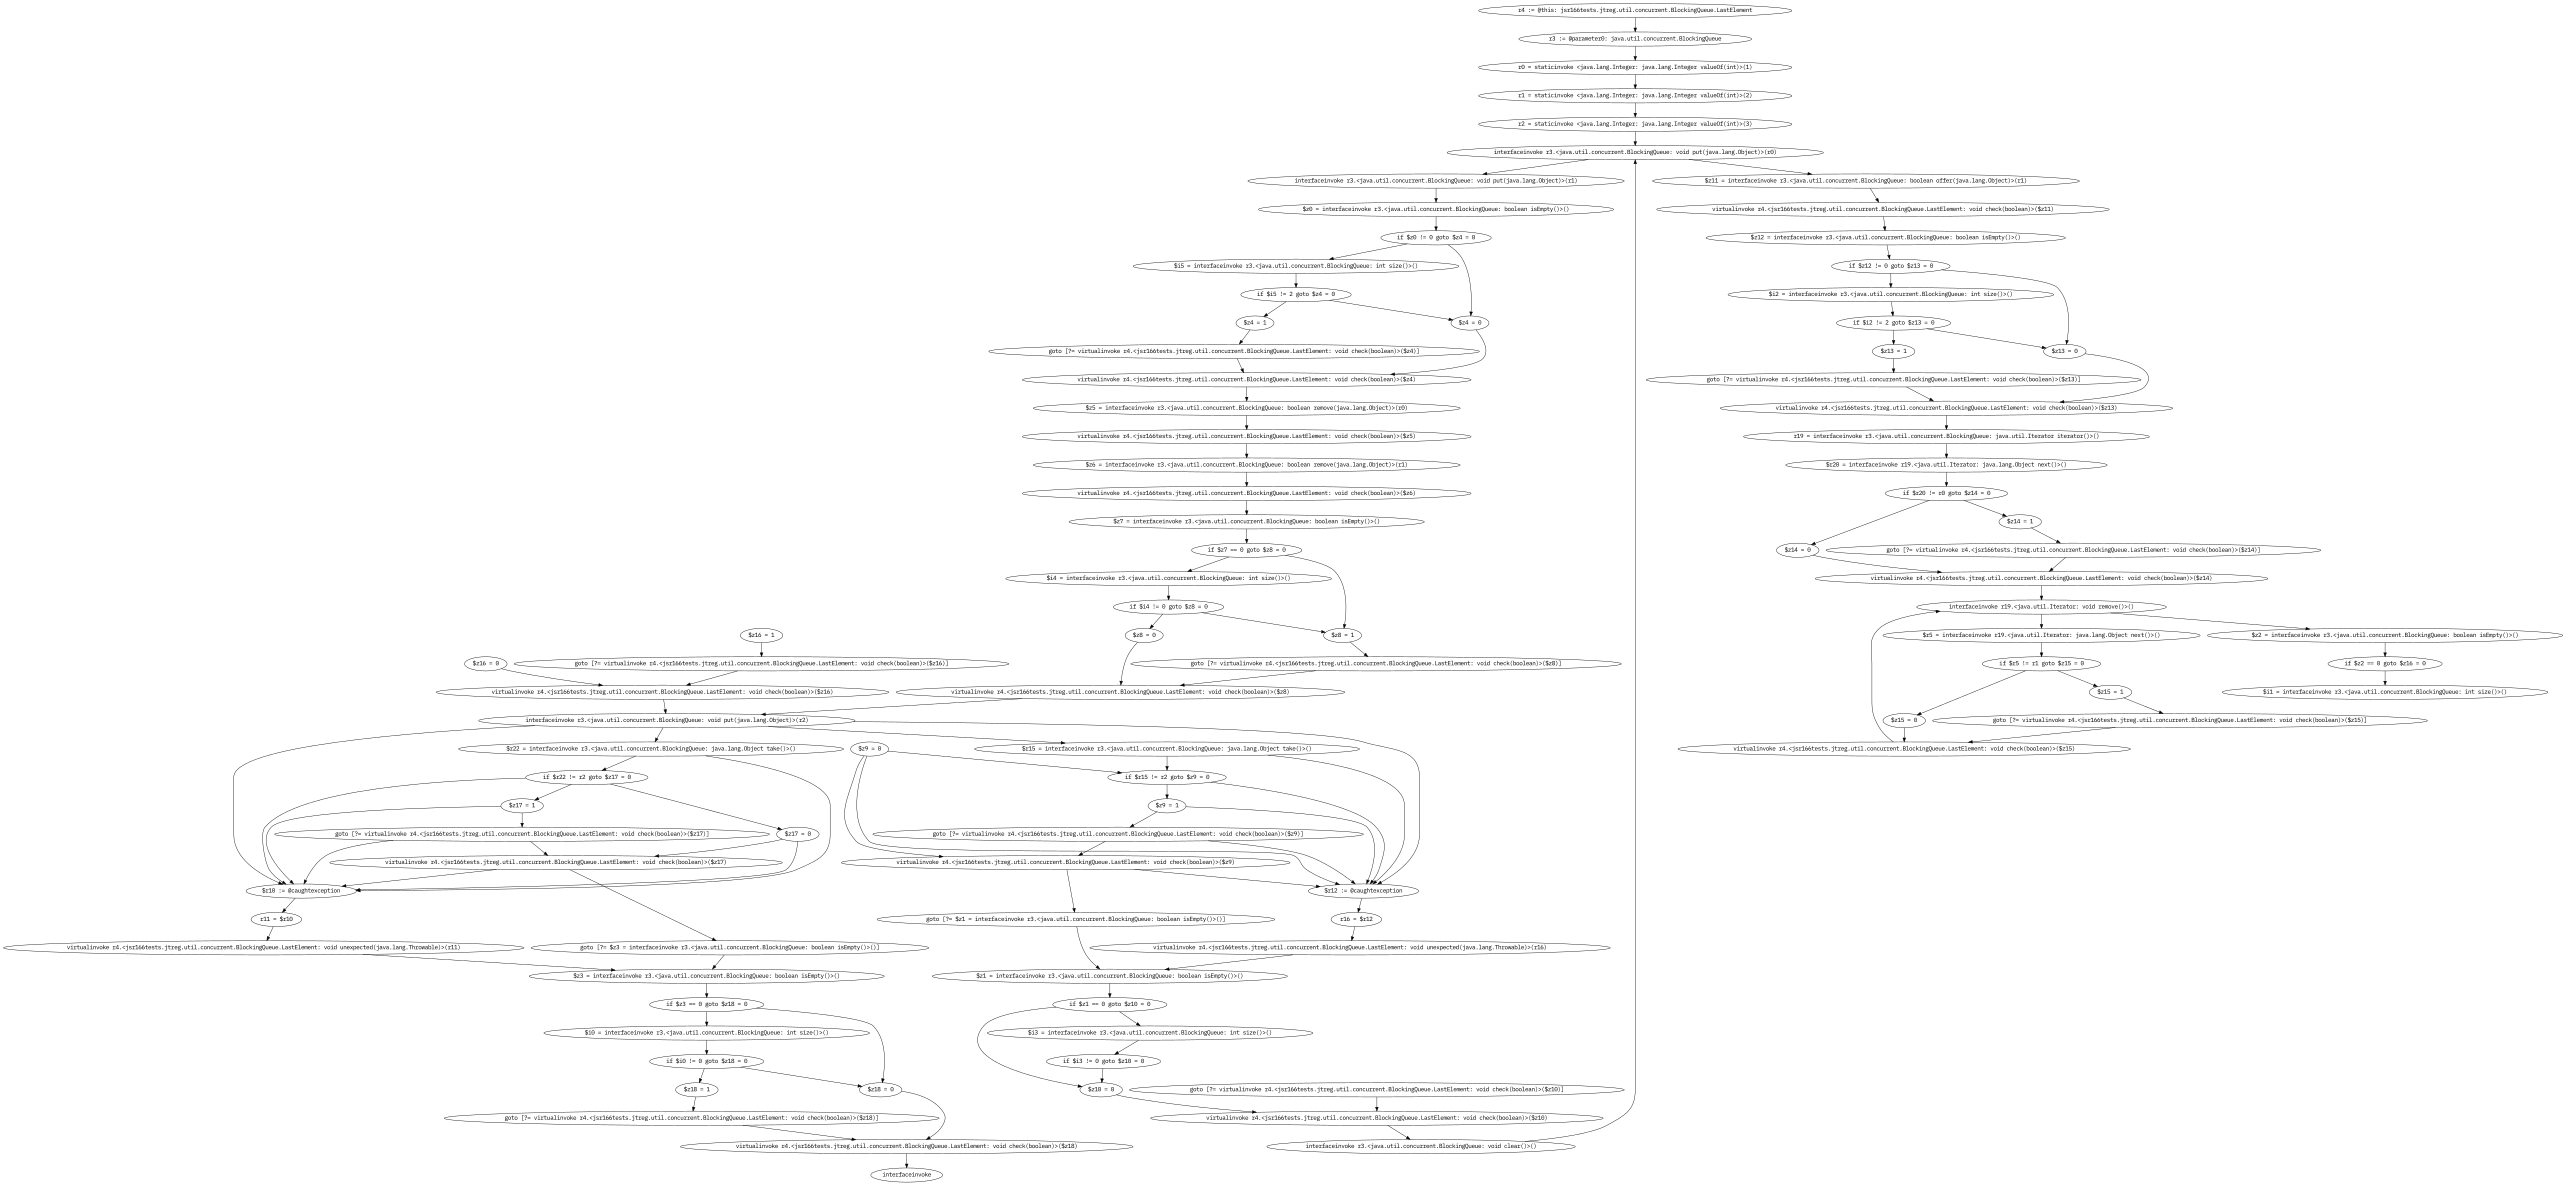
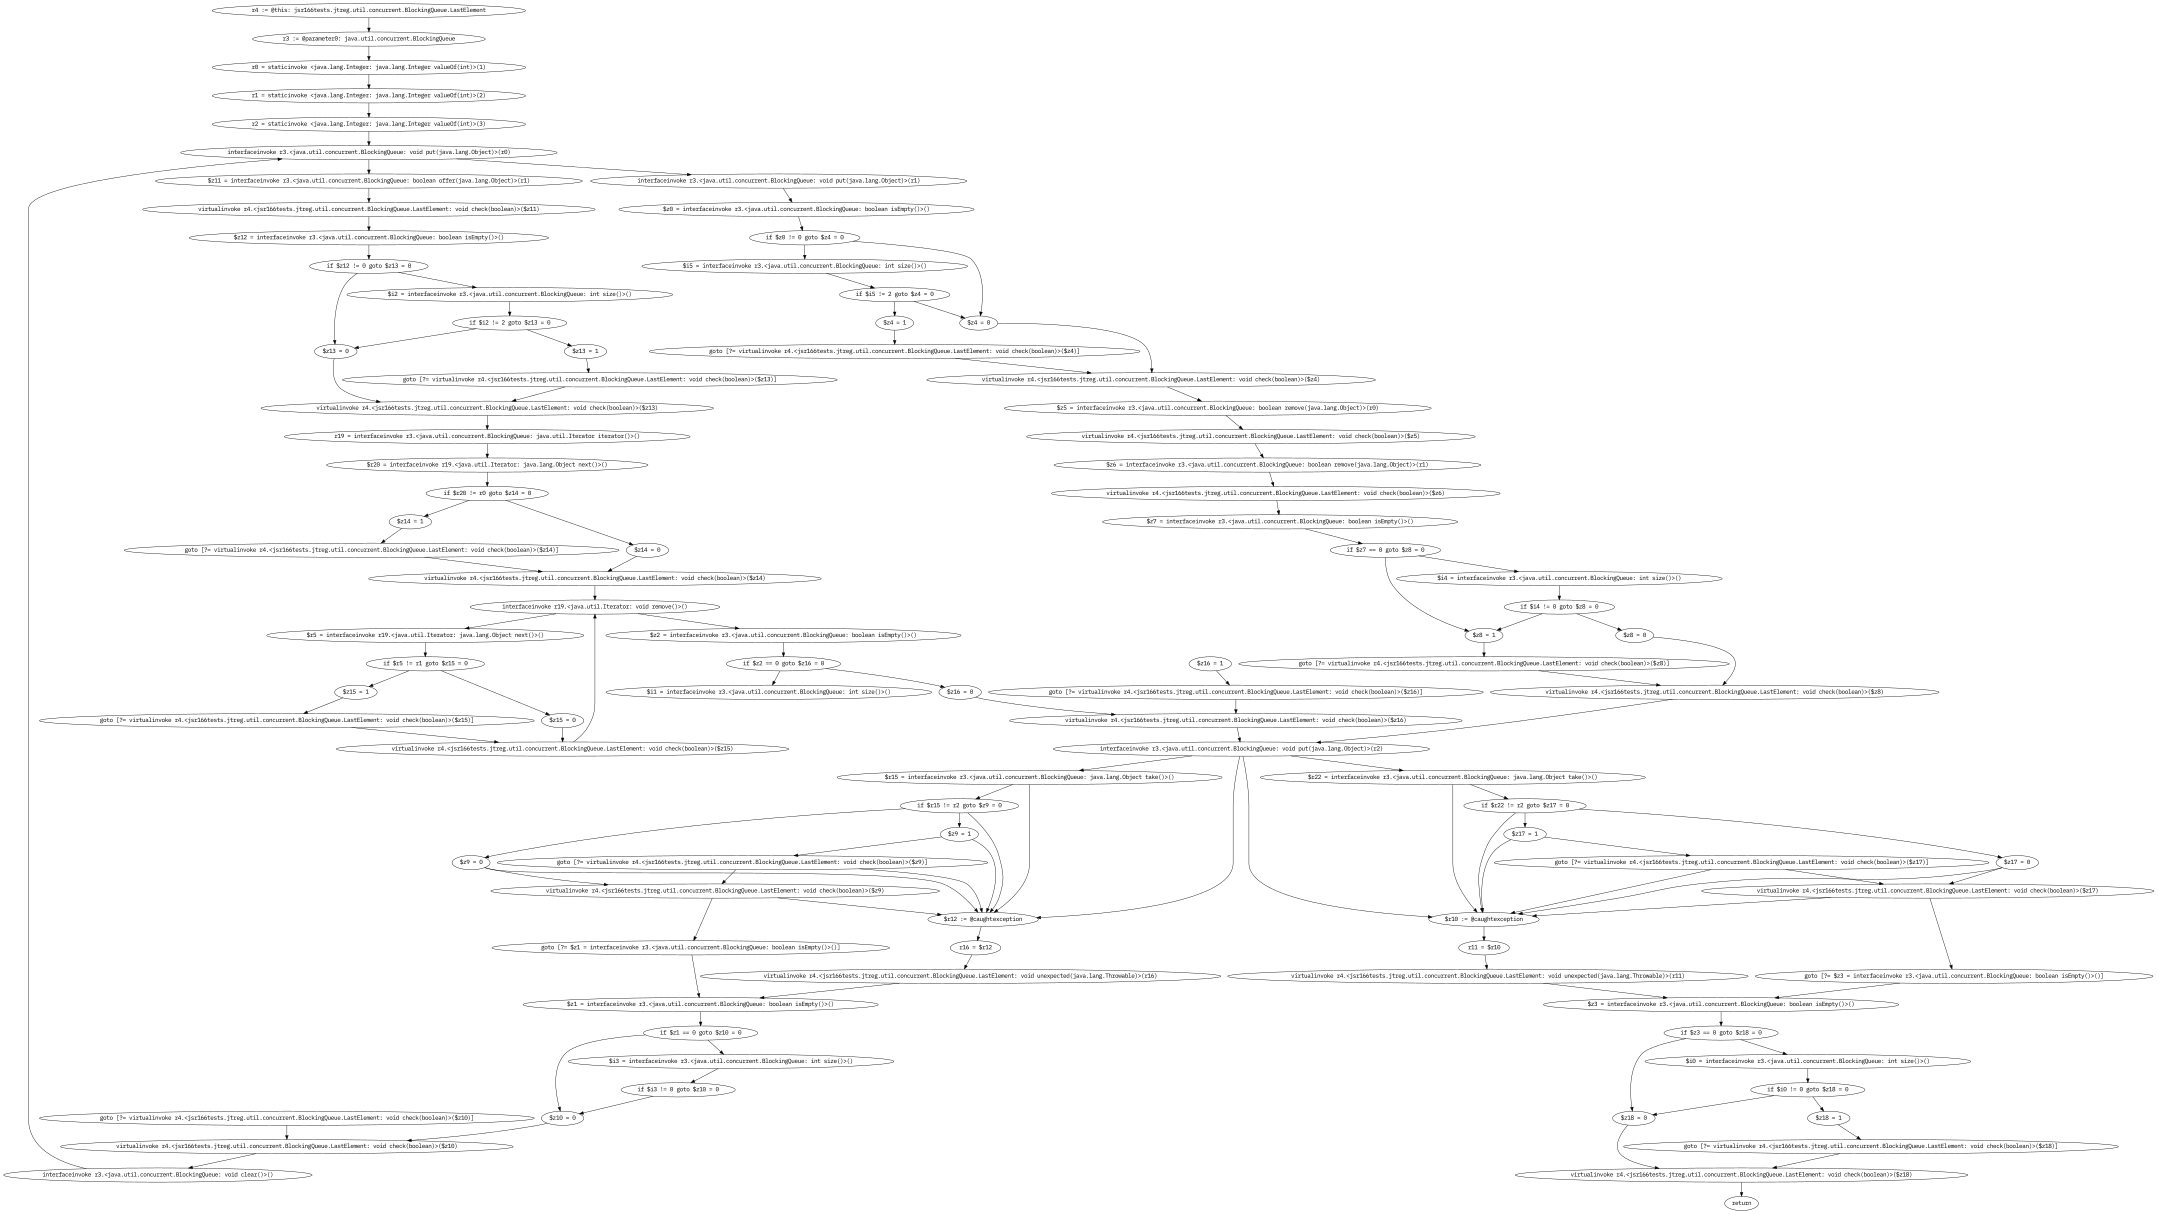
none -> (884, 676)
(1003, 762) -> (696, 826)
(907, 1175) -> (1742, 1203)
